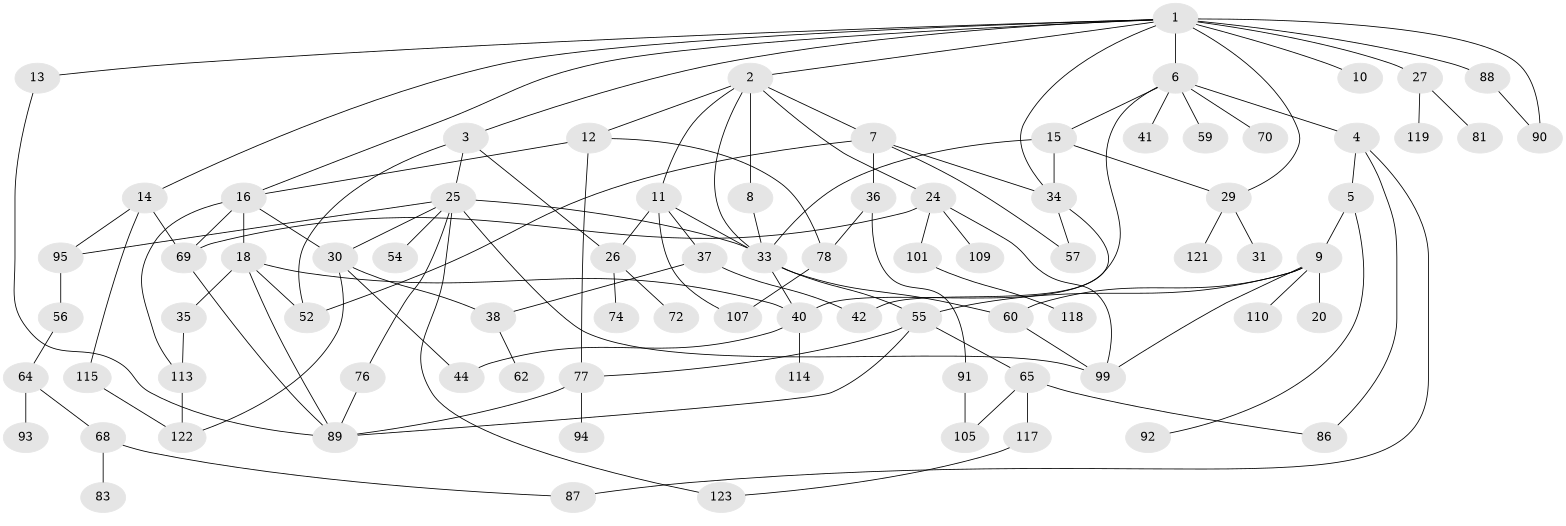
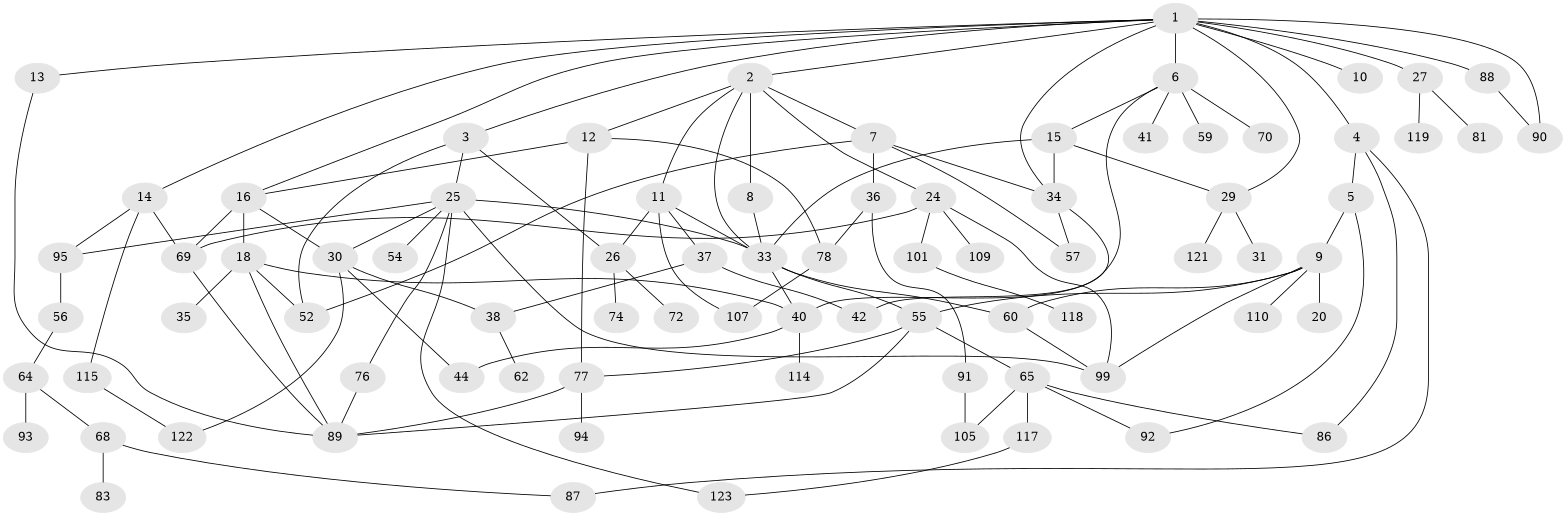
(1266, 108) -> (1284, 57)
(182, 378) -> none
none -> (1088, 408)
